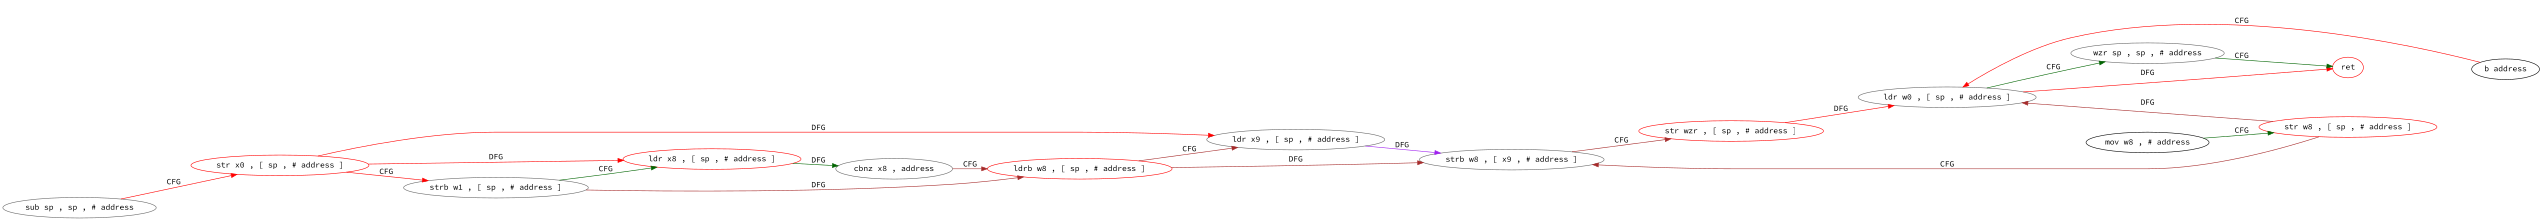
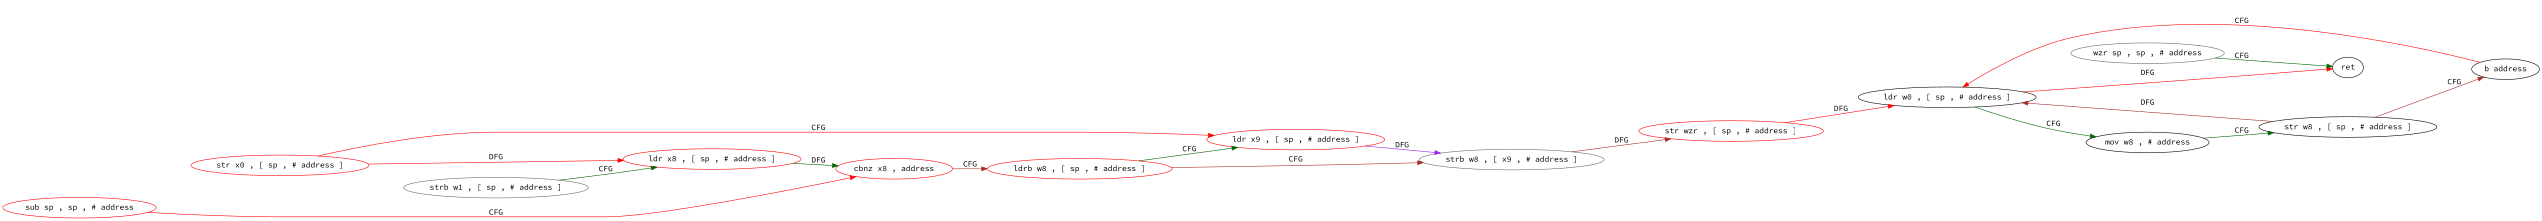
(2348, 68) -> (2348, 68)
(2043, 75) -> (2032, 125)
(1947, 97) -> (1947, 97)
(2348, 127) -> (2348, 127)
(818, 128) -> (818, 128)
(1296, 140) -> (1296, 140)
(1621, 140) -> (1621, 140)
(1185, 155) -> (1185, 155)
(1296, 159) -> (1296, 159)
(894, 169) -> (894, 169)
(1961, 169) -> (2427, 98)
(384, 176) -> none
(176, 187) -> (501, 217)
(802, 190) -> none
(80, 208) -> (80, 208)
